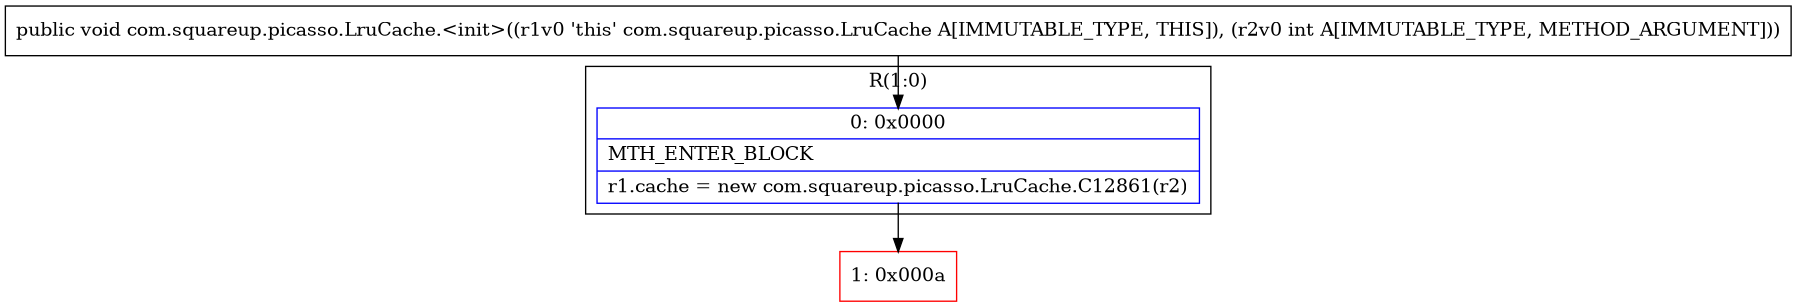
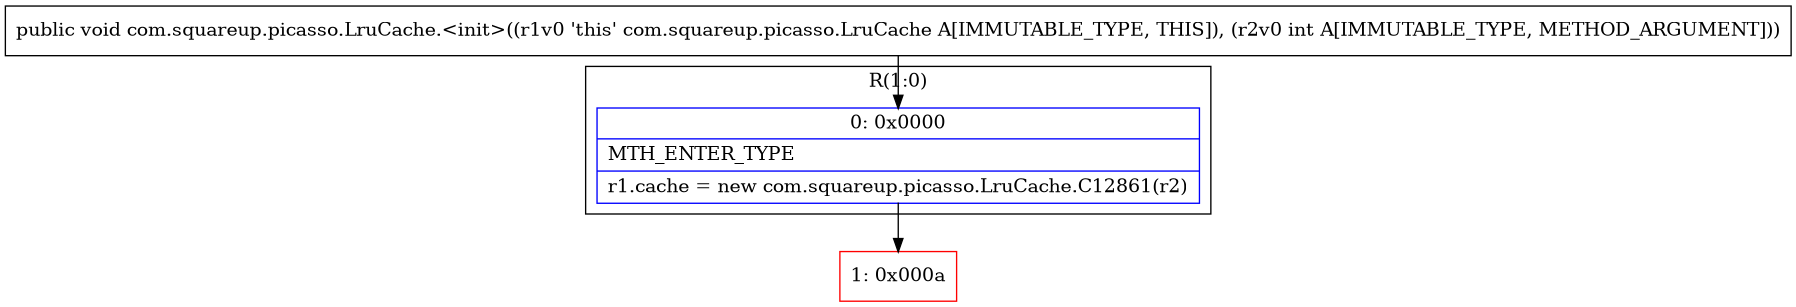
(711, 154) -> (702, 154)
